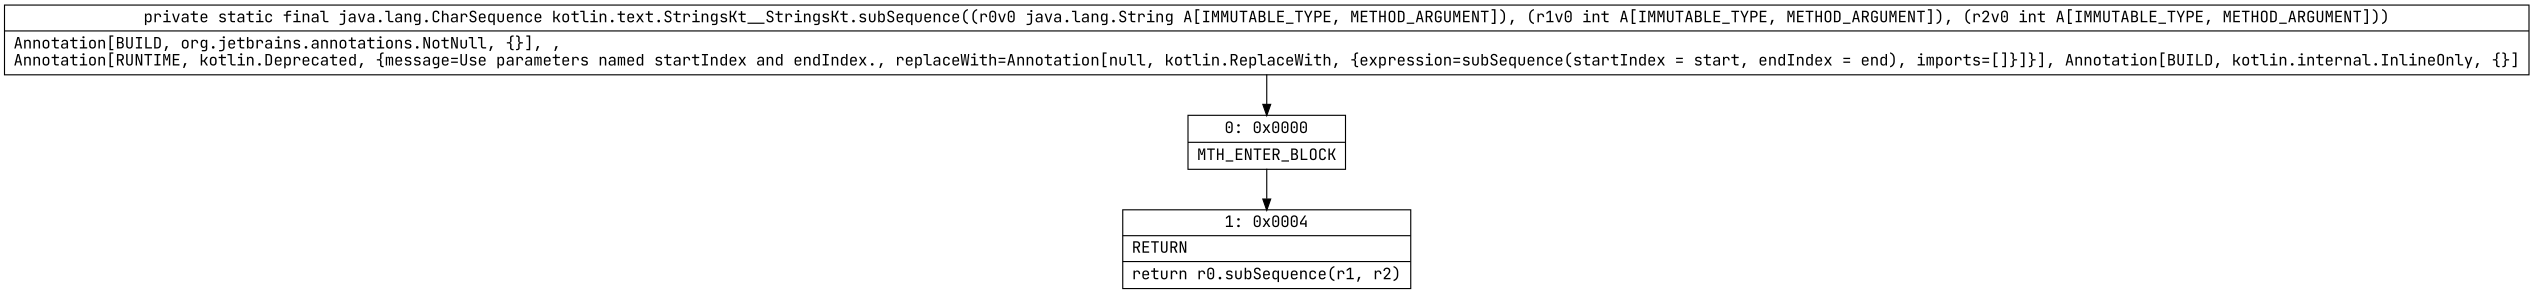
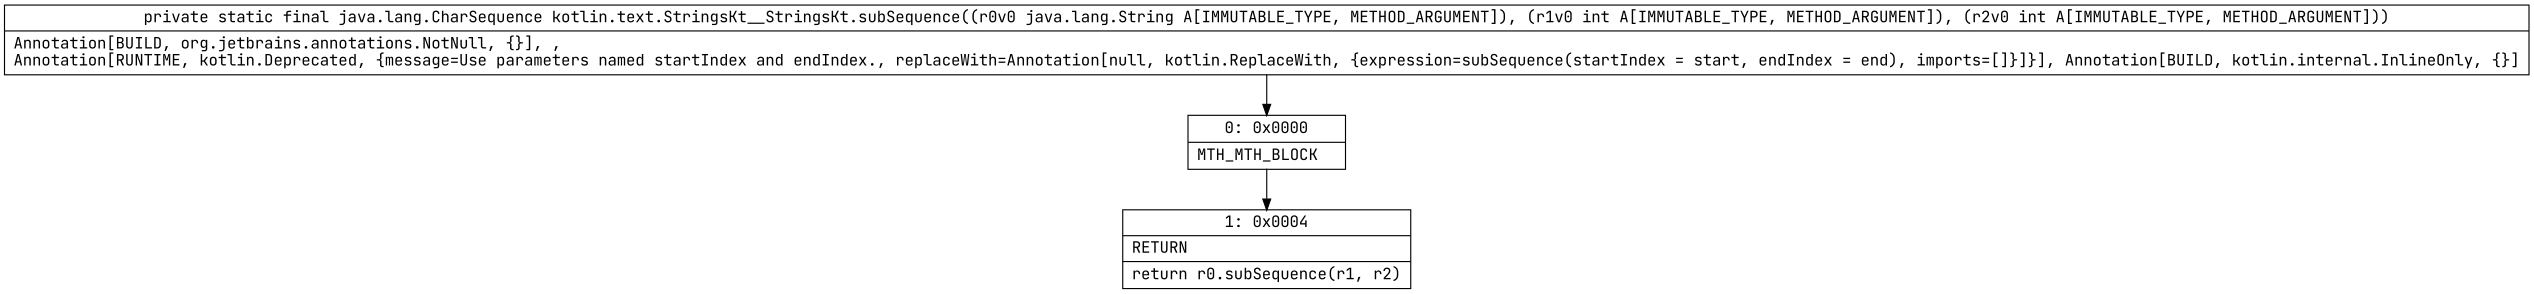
(1267, 155) -> (1258, 155)
